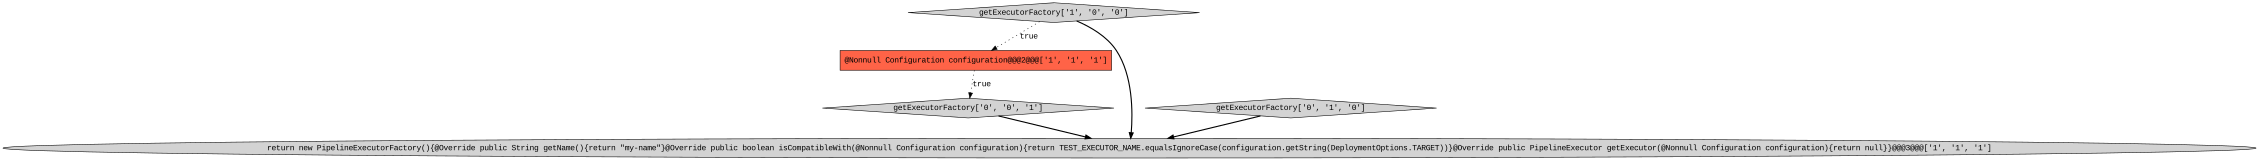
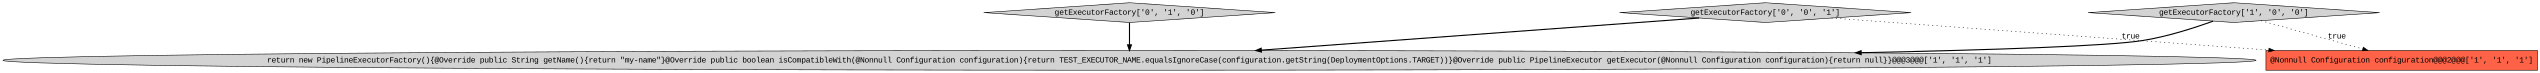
(973, 82) -> (2050, 34)
